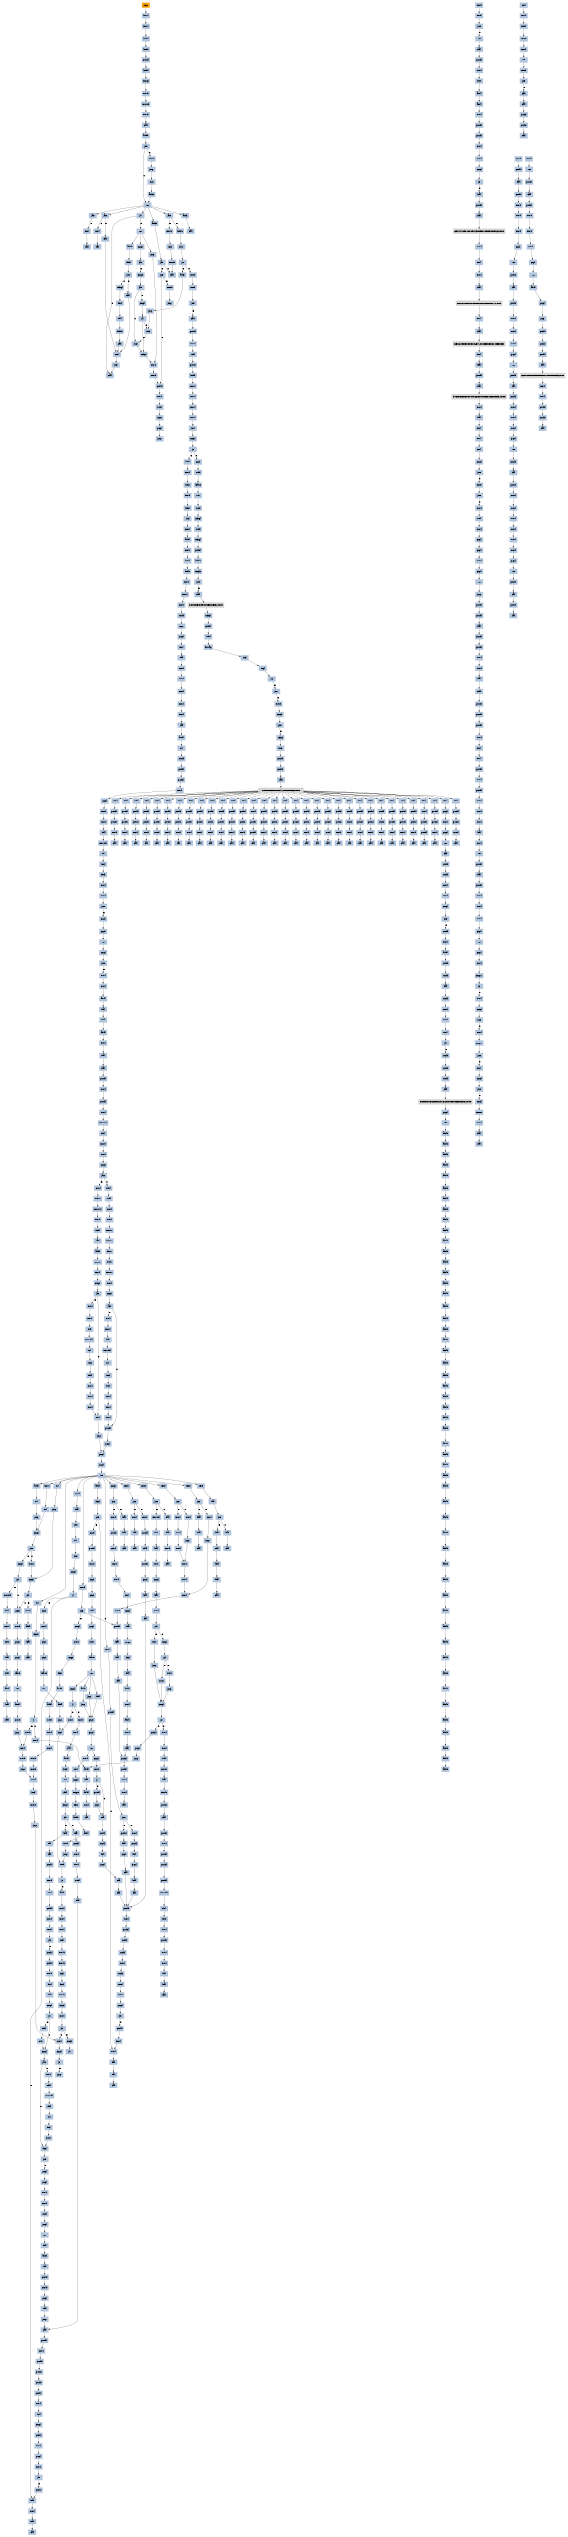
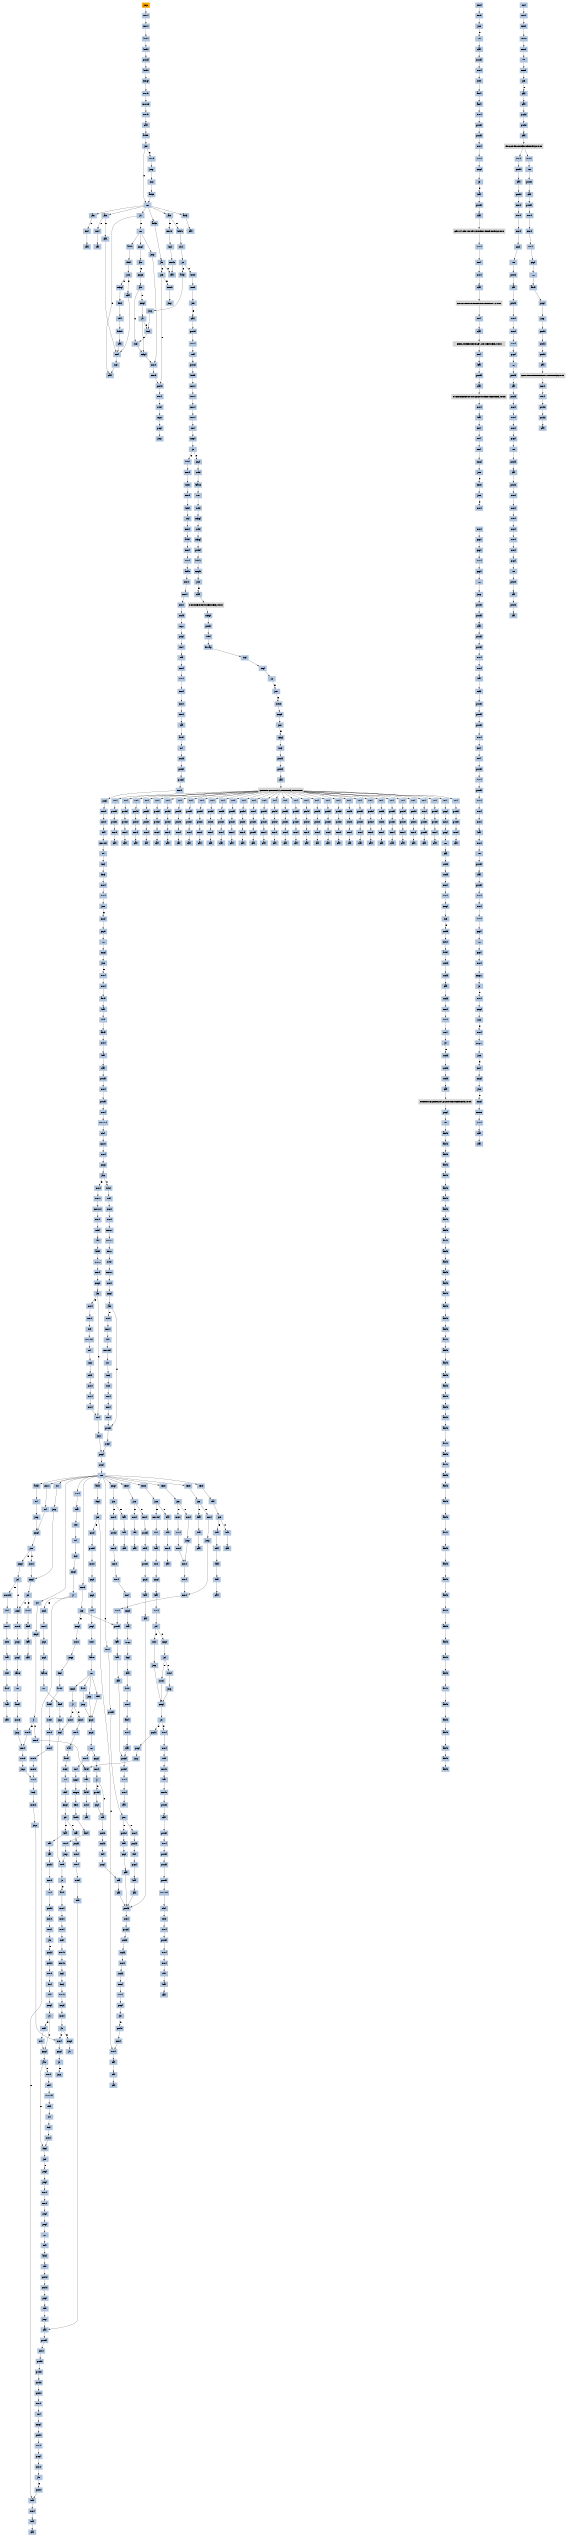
none -> (524, 146)
(479, 344) -> (479, 344)
(479, 519) -> none
(281, 790) -> (281, 790)
